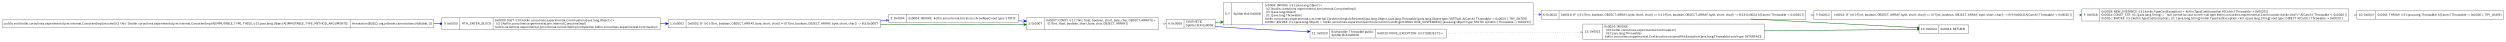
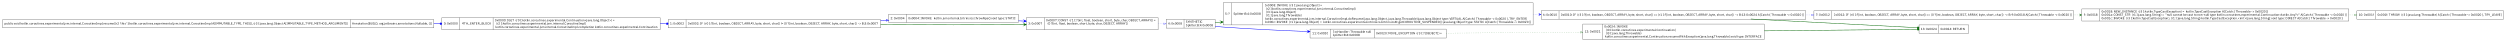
(663, 24) -> (663, 24)
(1353, 32) -> (1352, 32)
